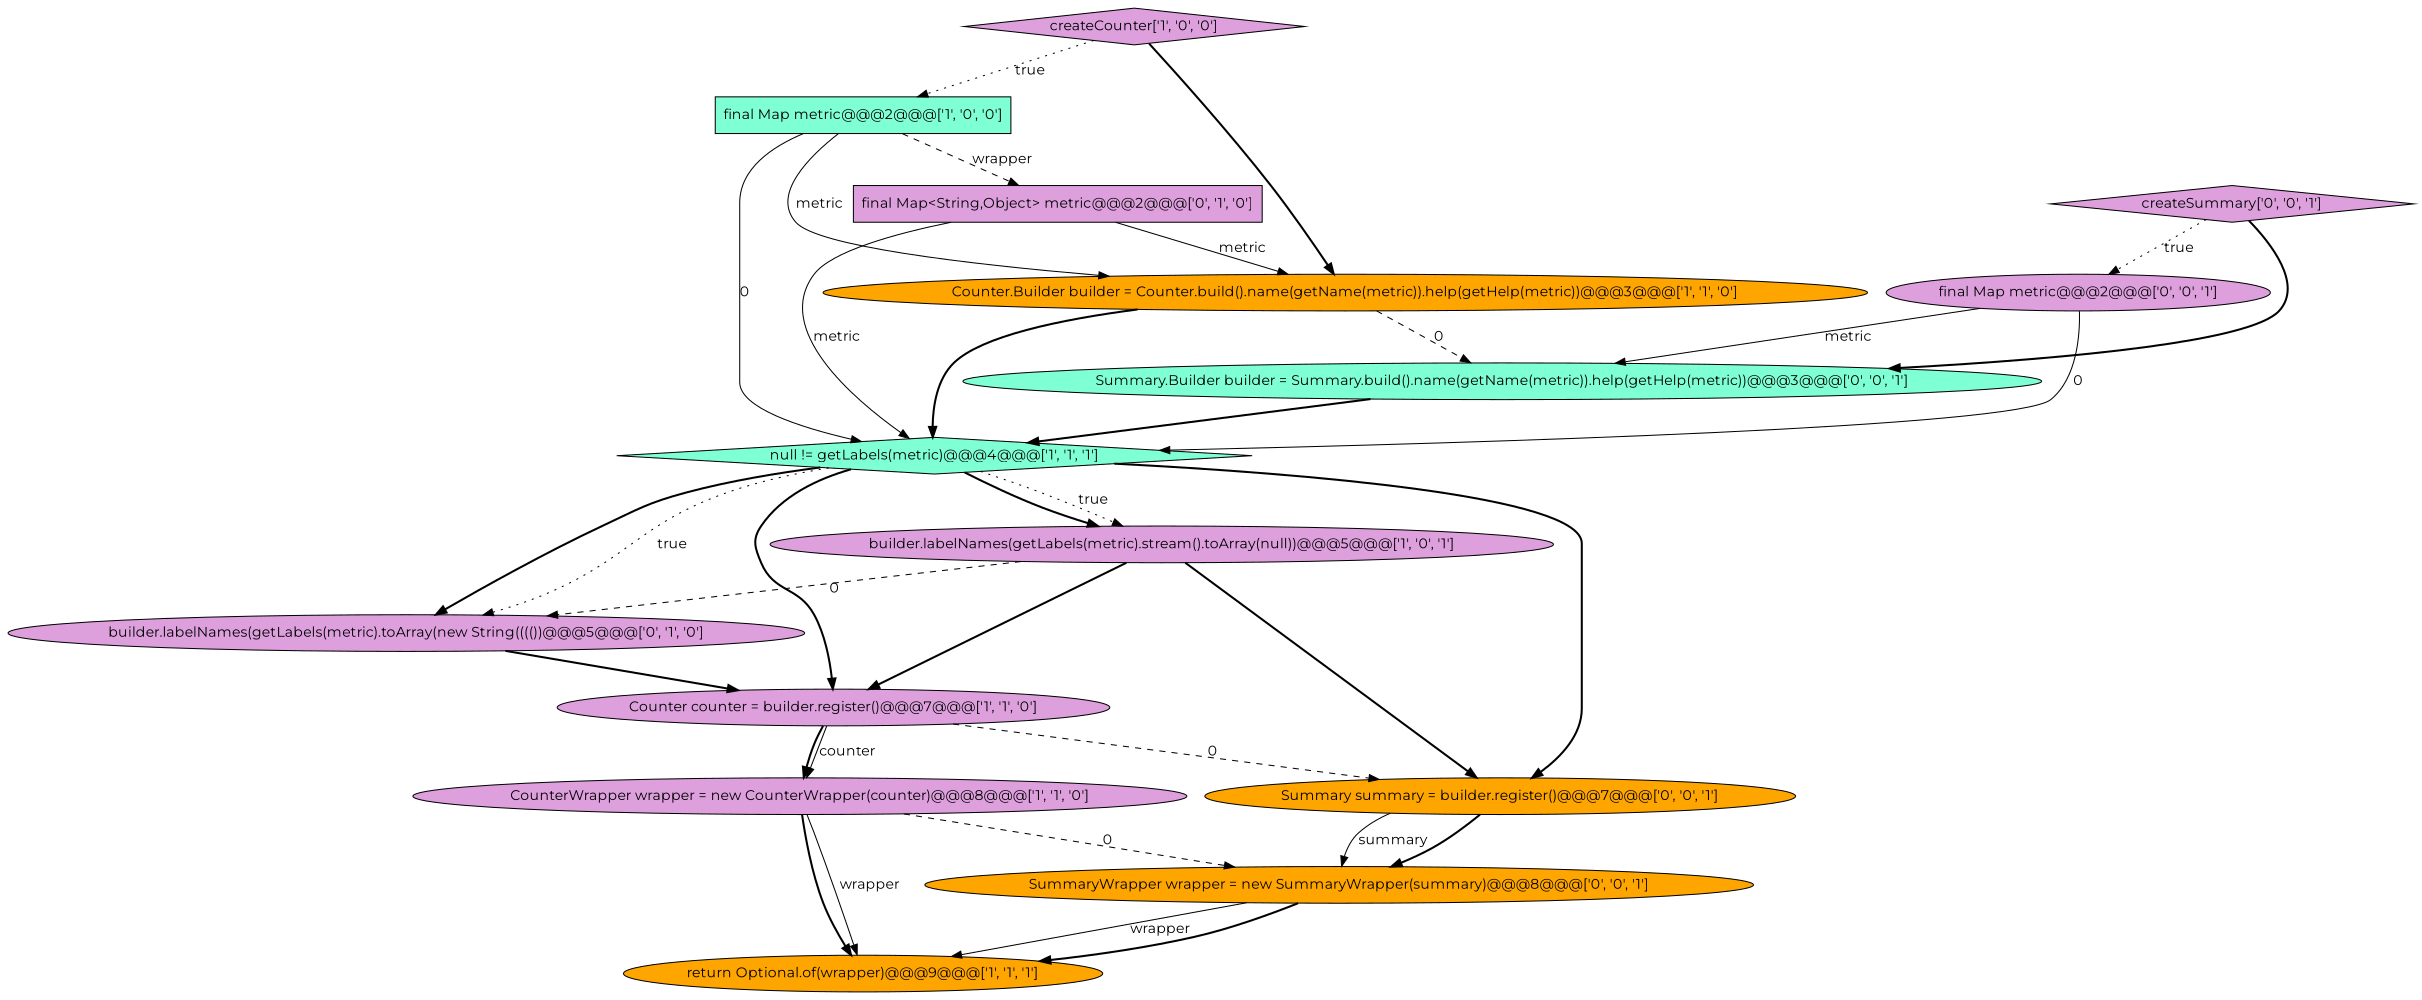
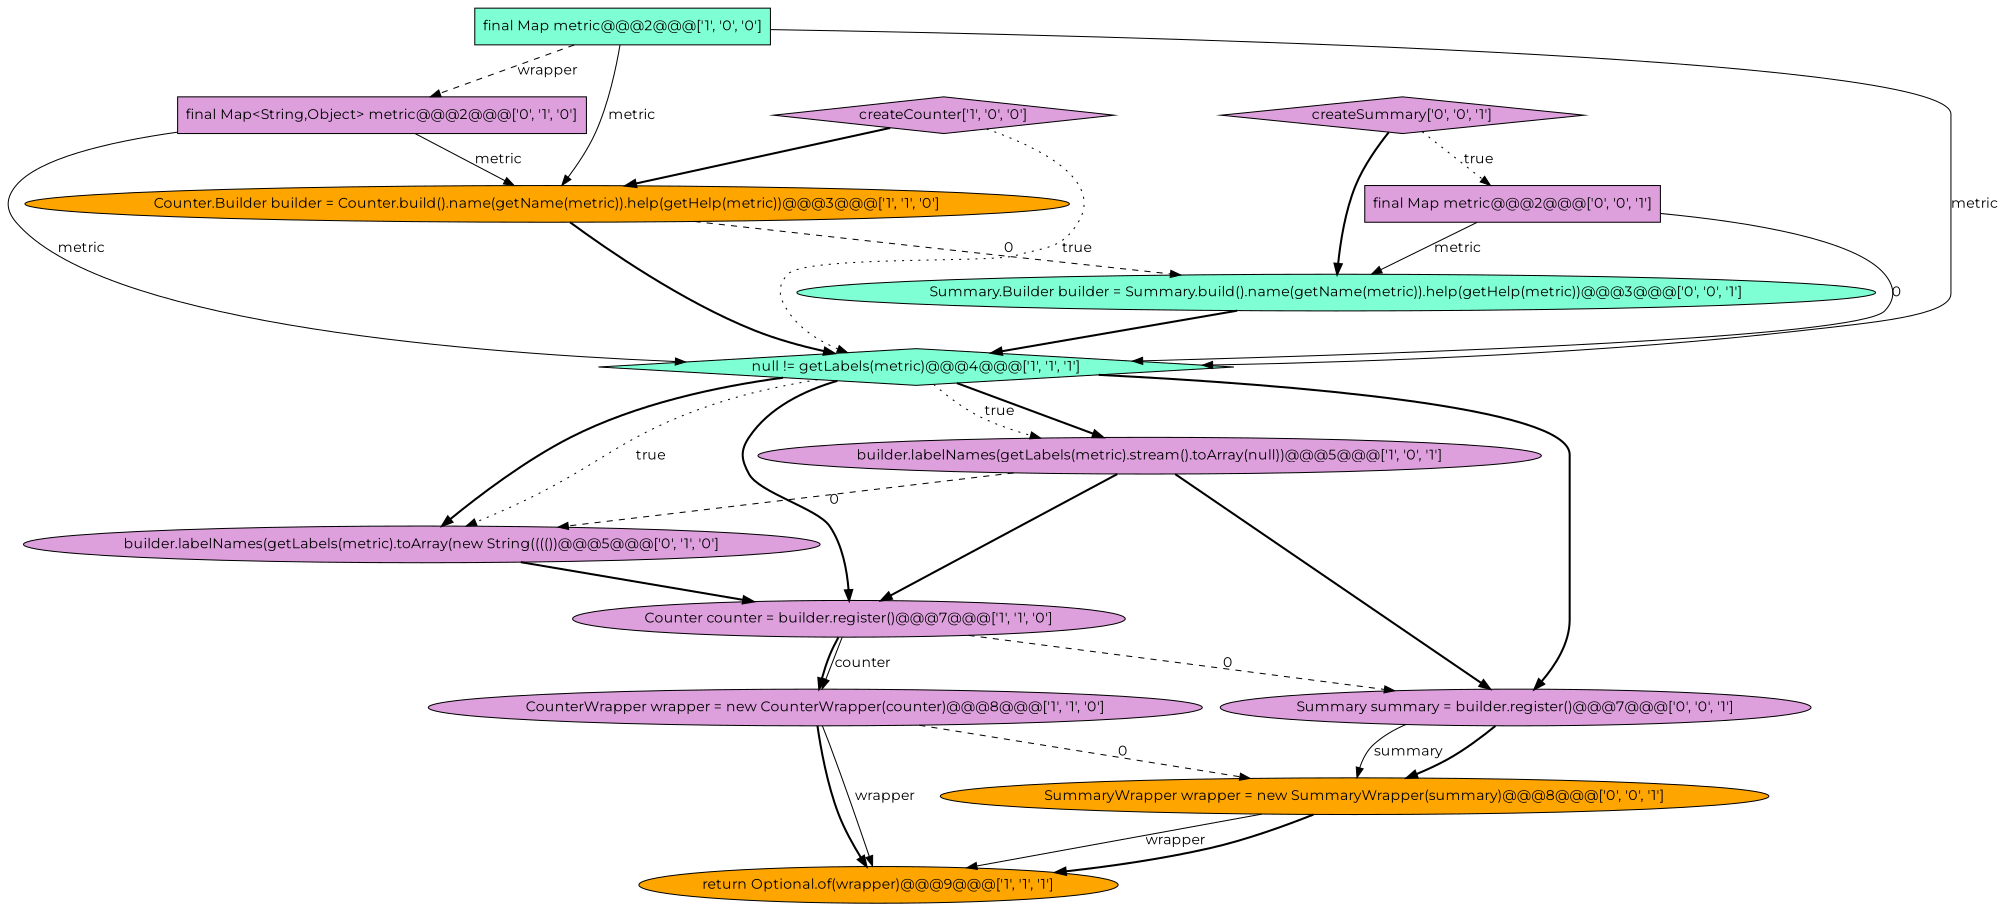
(1010, 67) -> (960, 259)
(745, 293) -> (1975, 204)
(2078, 293) -> (1513, 204)
(1500, 796) -> (1516, 707)
